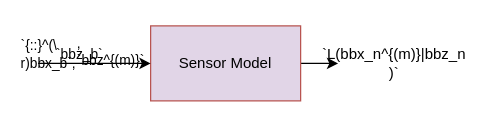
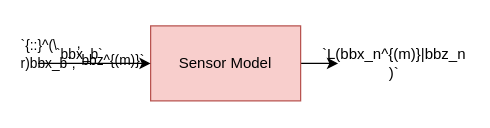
(82, 62) -> (82, 62)
(226, 63) -> (226, 63)
